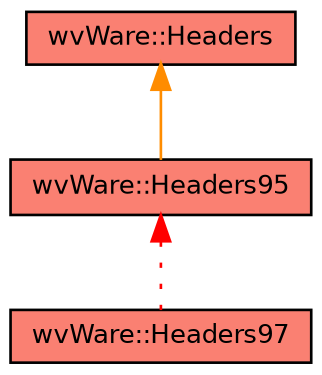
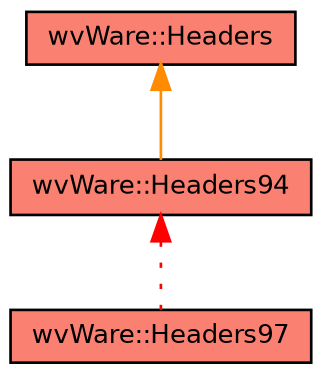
(161, 187) -> (161, 187)
